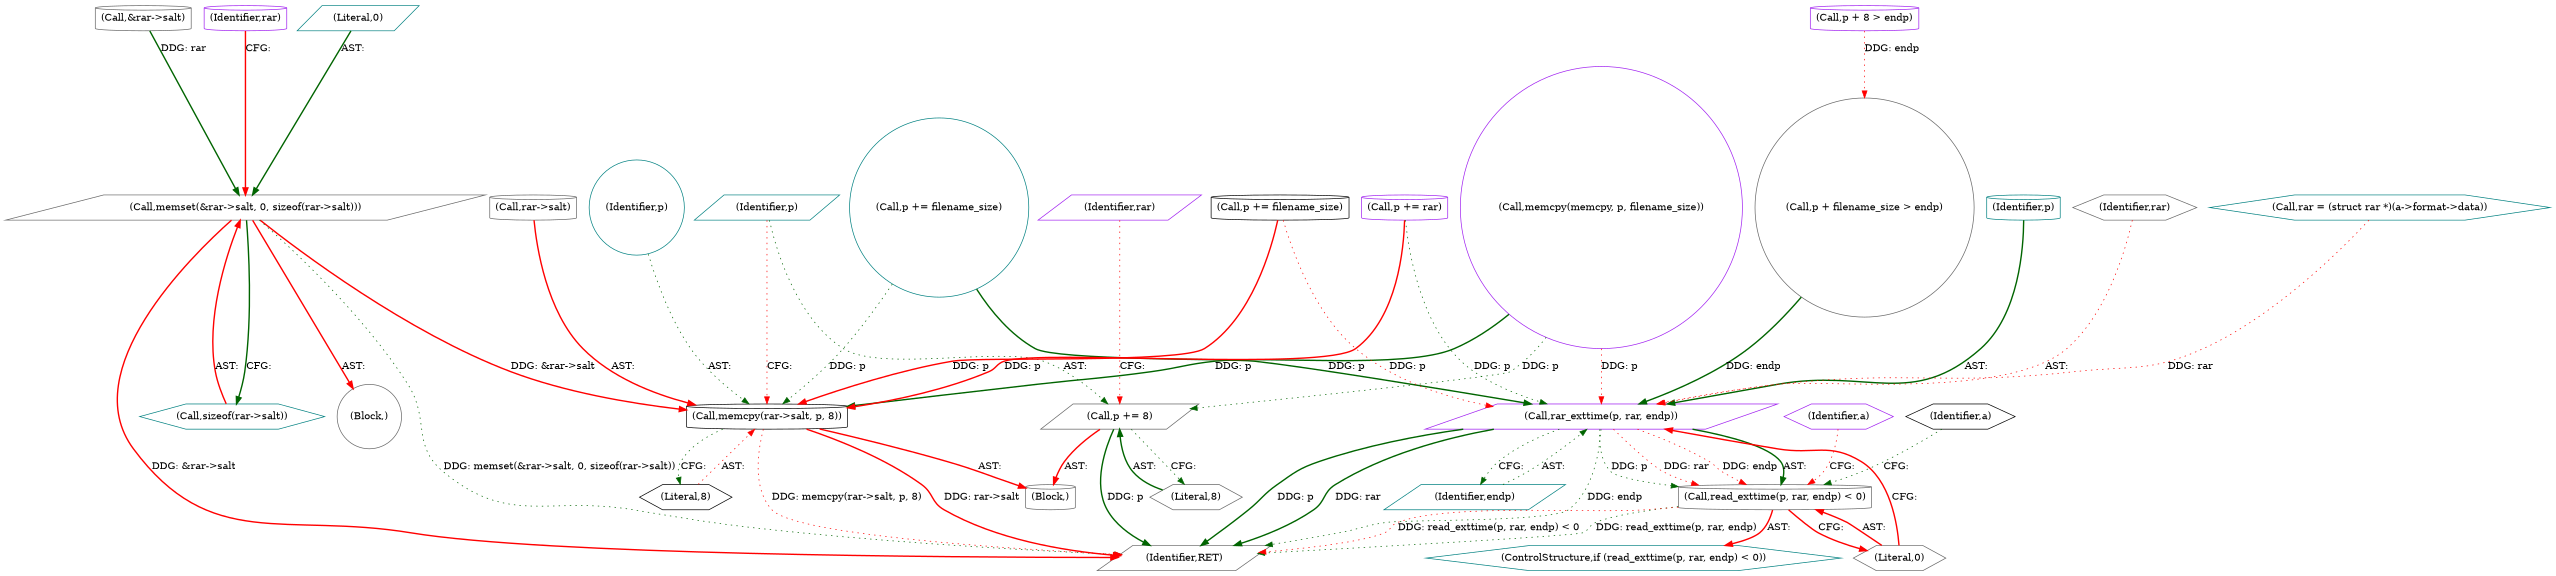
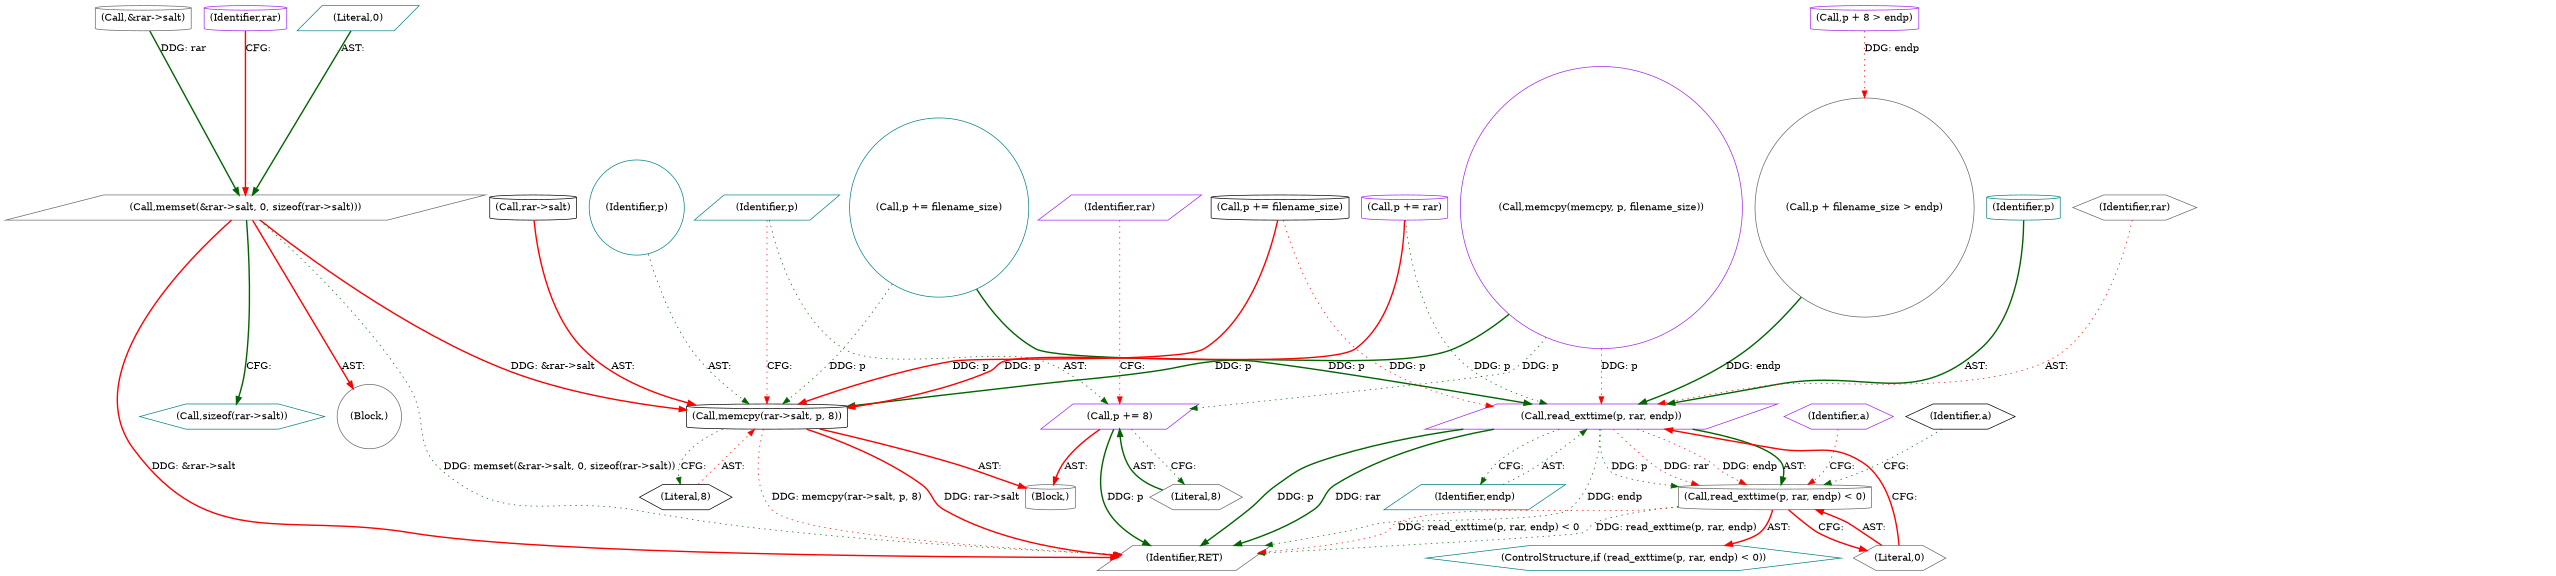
(533, 208) -> (533, 208)
(2380, 208) -> none
(215, 315) -> none
(1120, 417) -> (1120, 417)
(1601, 417) -> (1601, 417)
